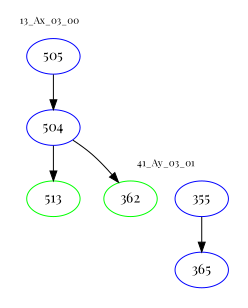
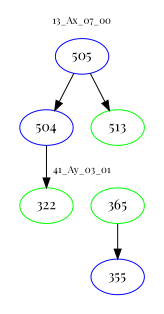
(50, 21) -> (82, 21)
(53, 158) -> (98, 88)
(131, 199) -> (46, 206)
(202, 230) -> (118, 236)
(202, 270) -> (118, 206)
